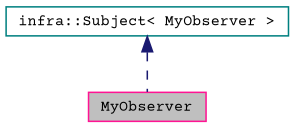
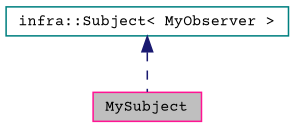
(147, 107) -> (147, 107)
